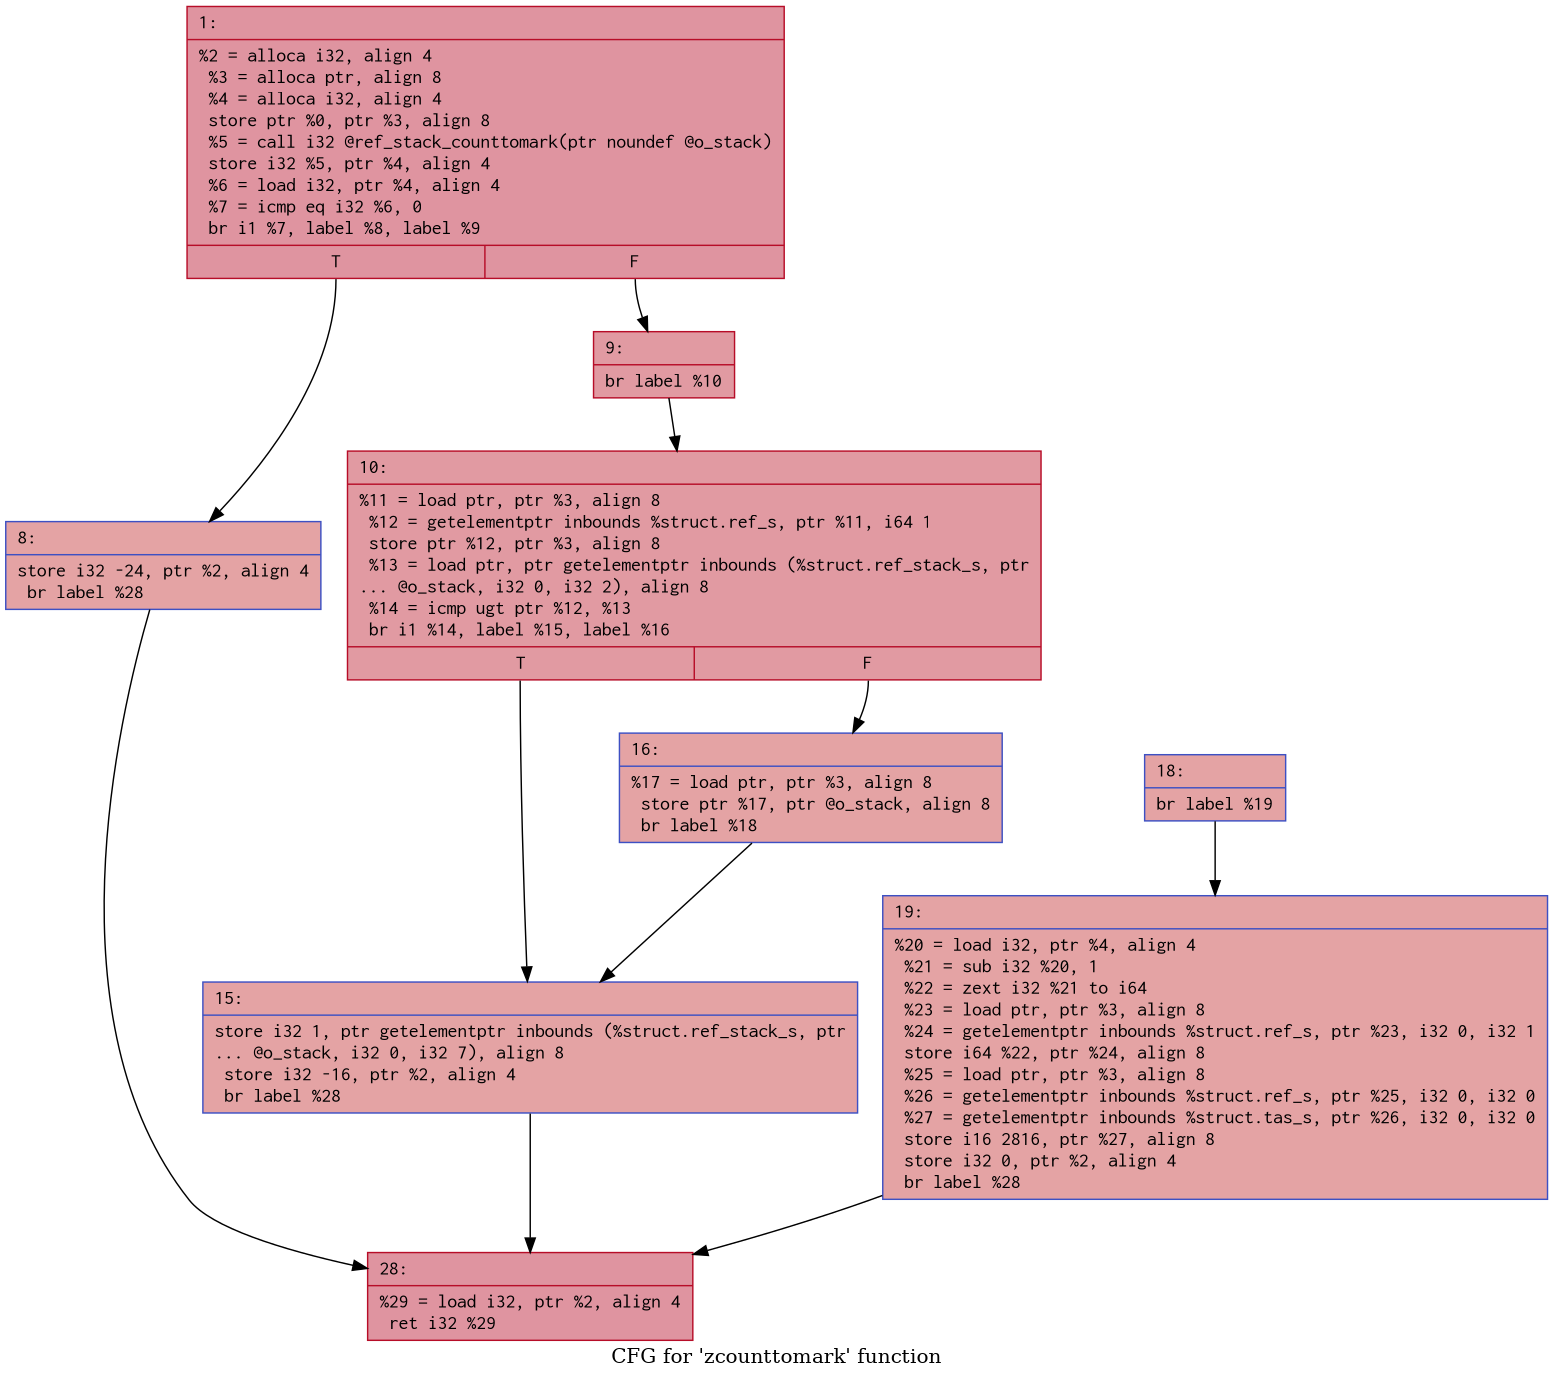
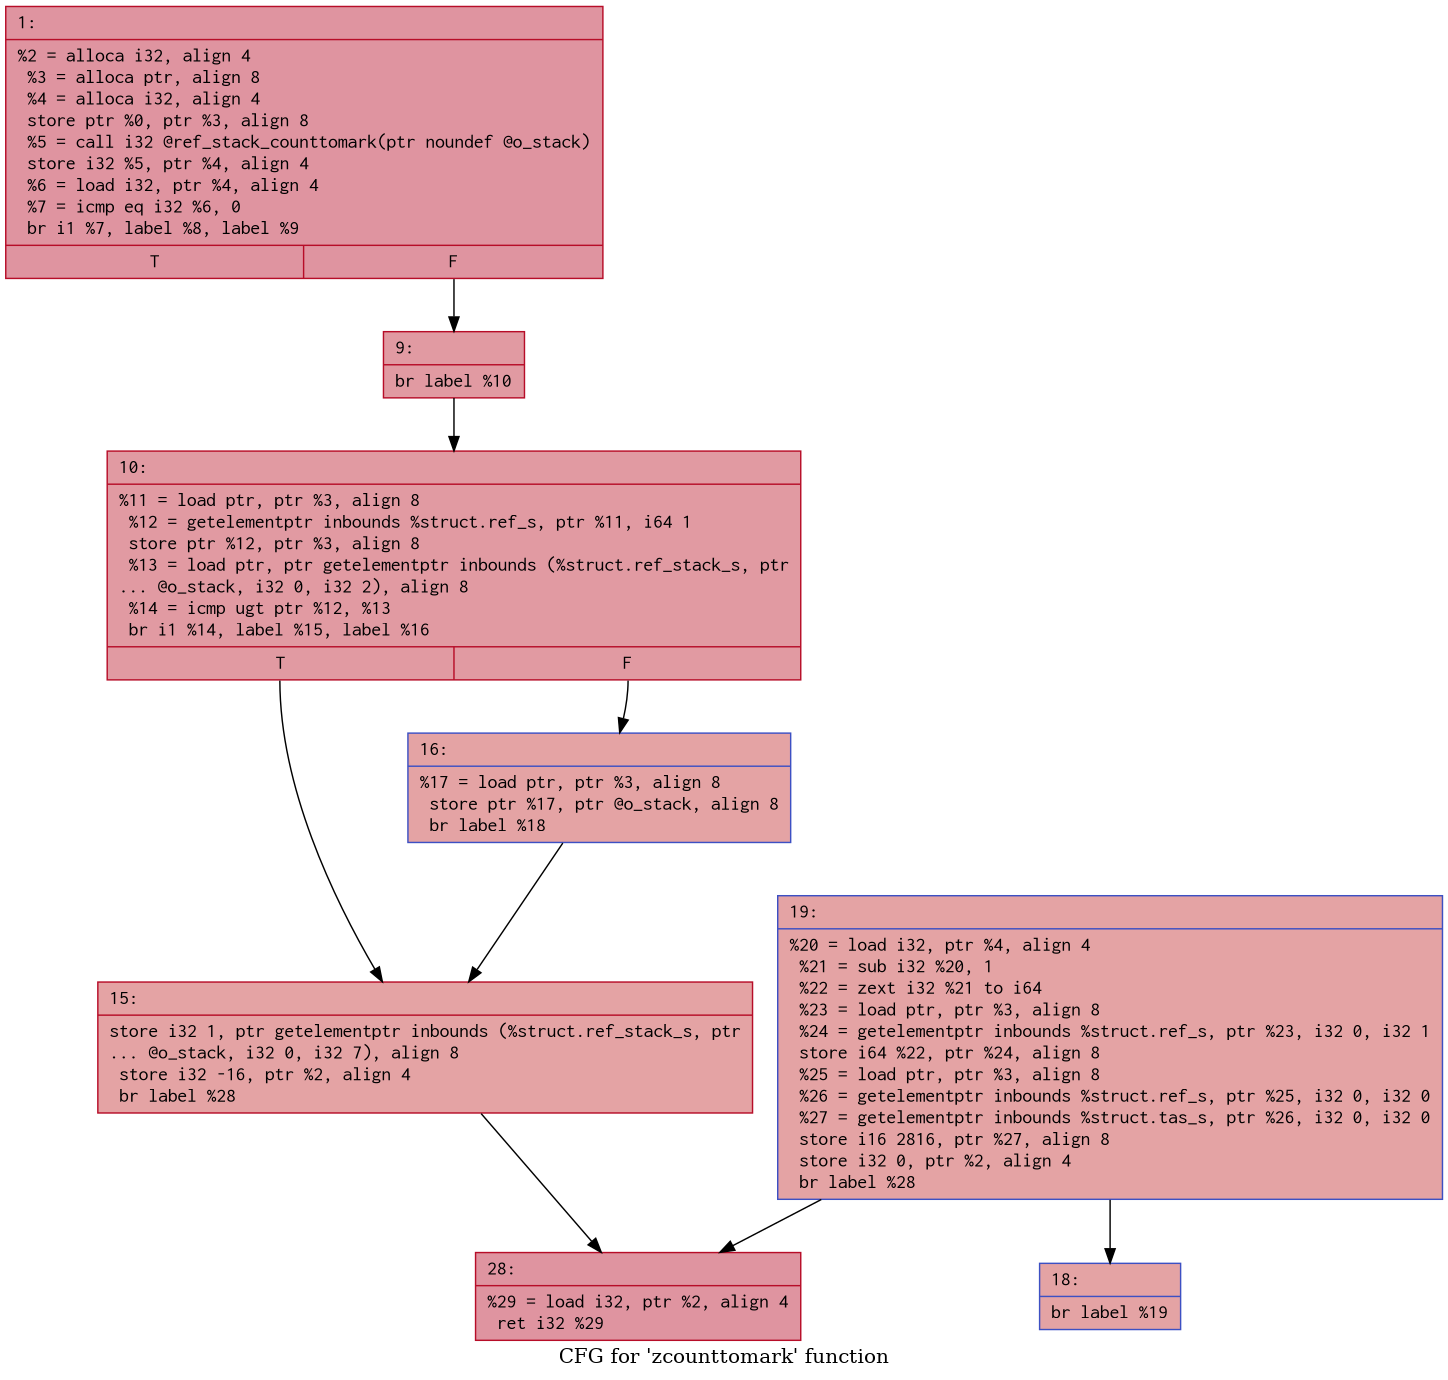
(163, 565) -> none
(1215, 851) -> (1110, 1224)
(530, 1048) -> (425, 1048)
